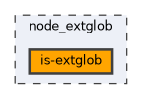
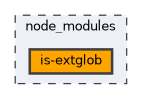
(71, 27) -> (71, 27)
